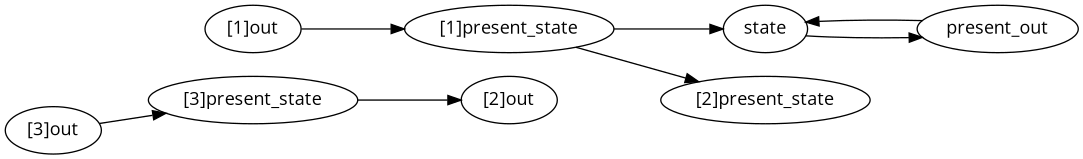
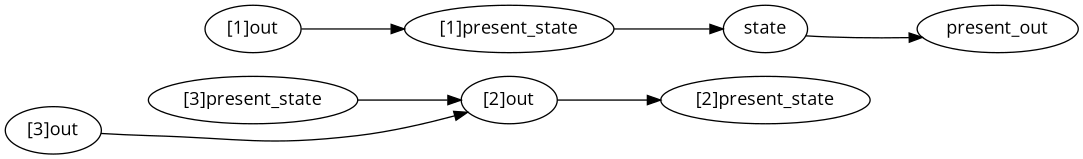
(871, 20) -> none
(631, 63) -> (602, 100)
(126, 119) -> (279, 141)
